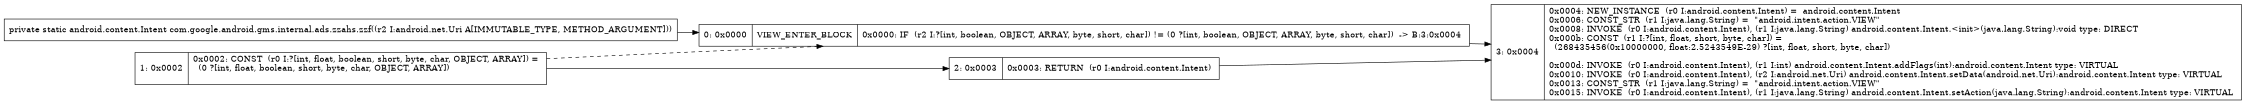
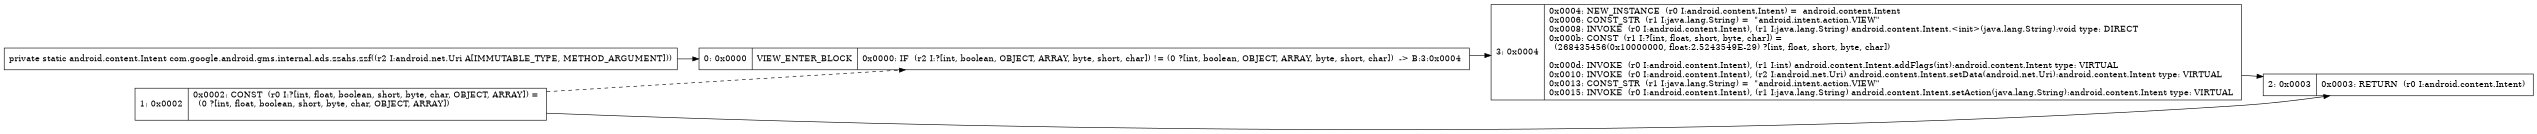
(1352, 63) -> (2249, 76)
